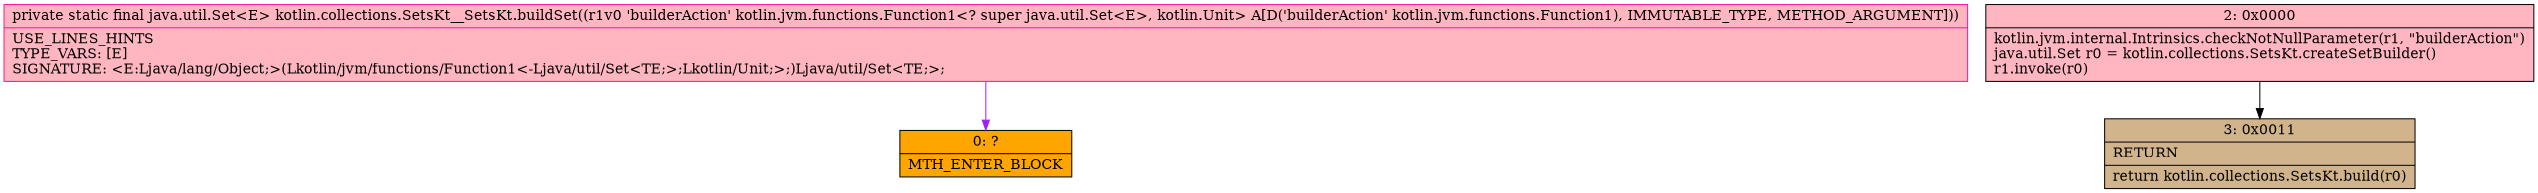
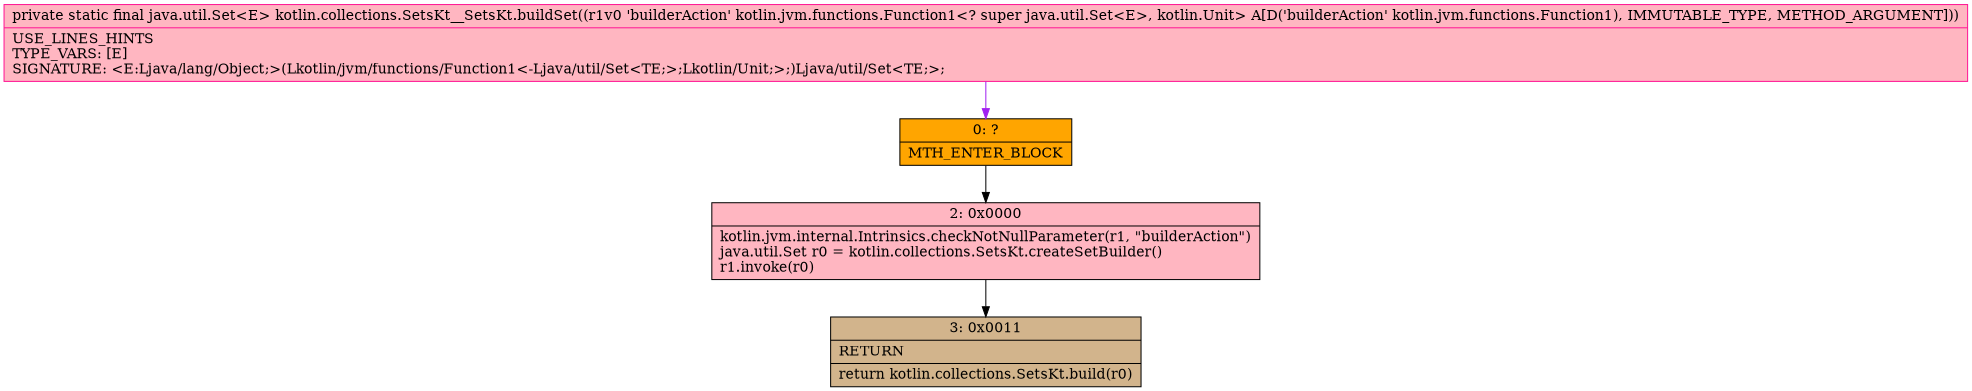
none -> (986, 179)
